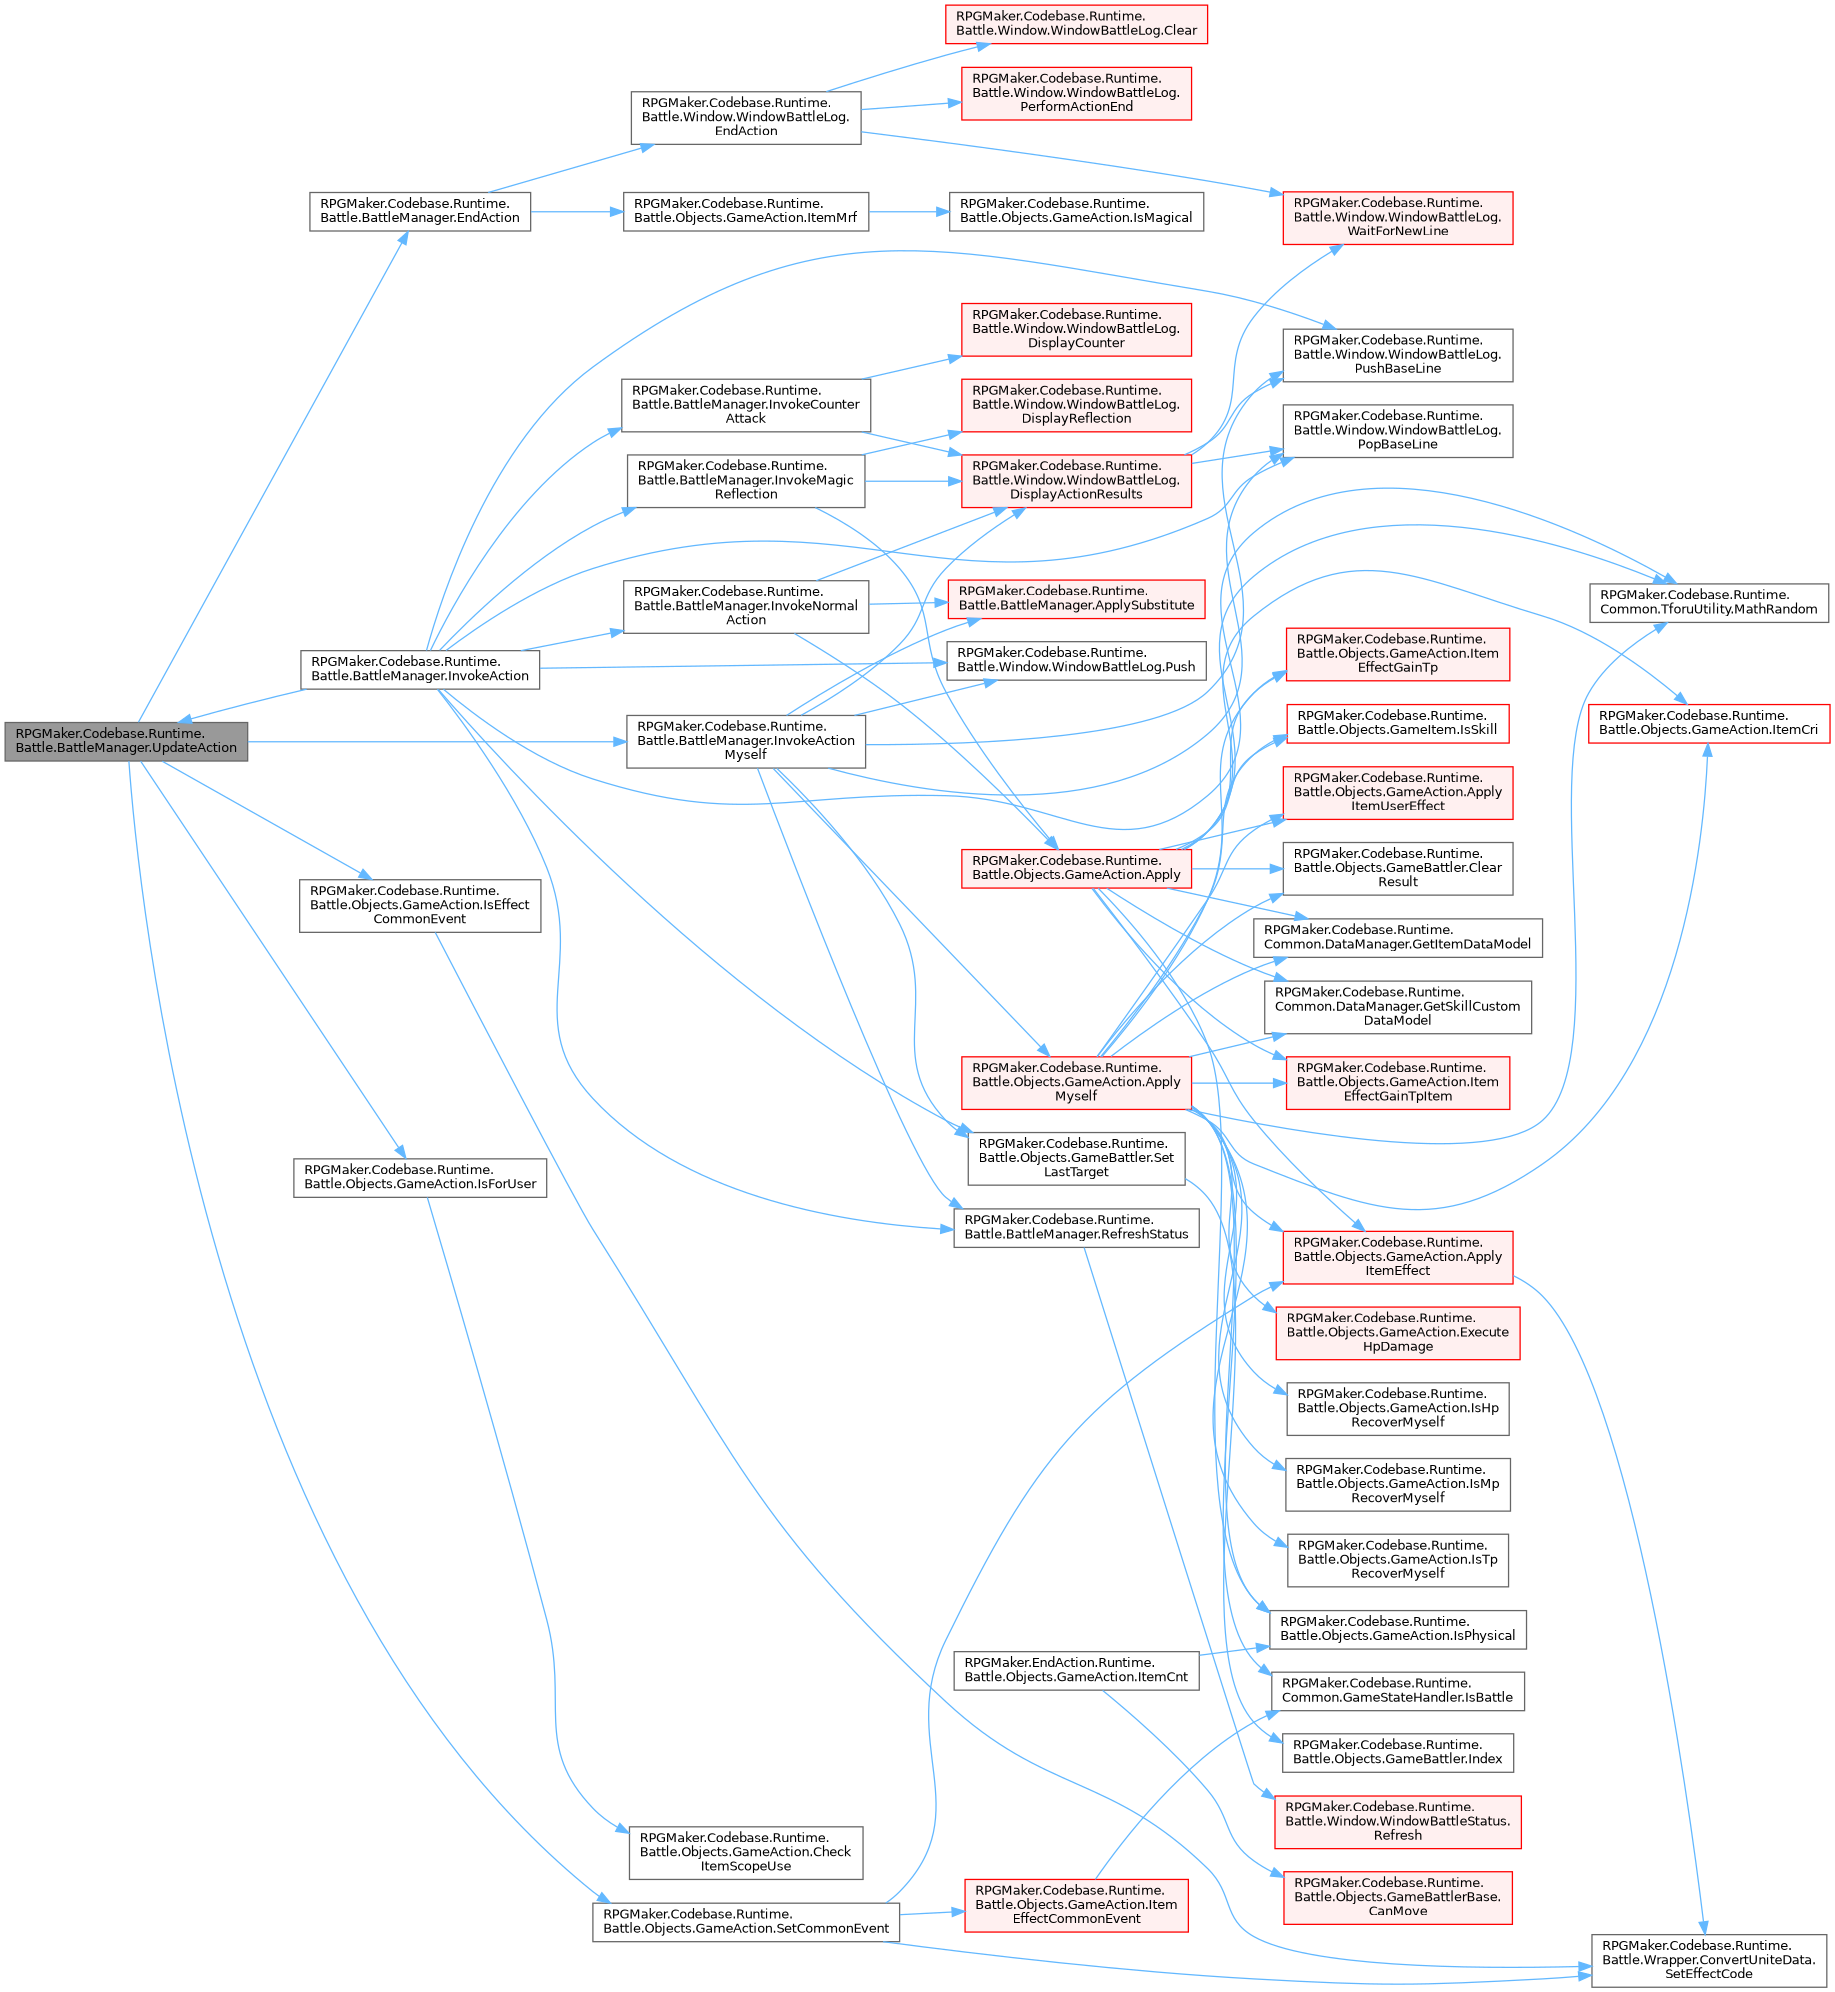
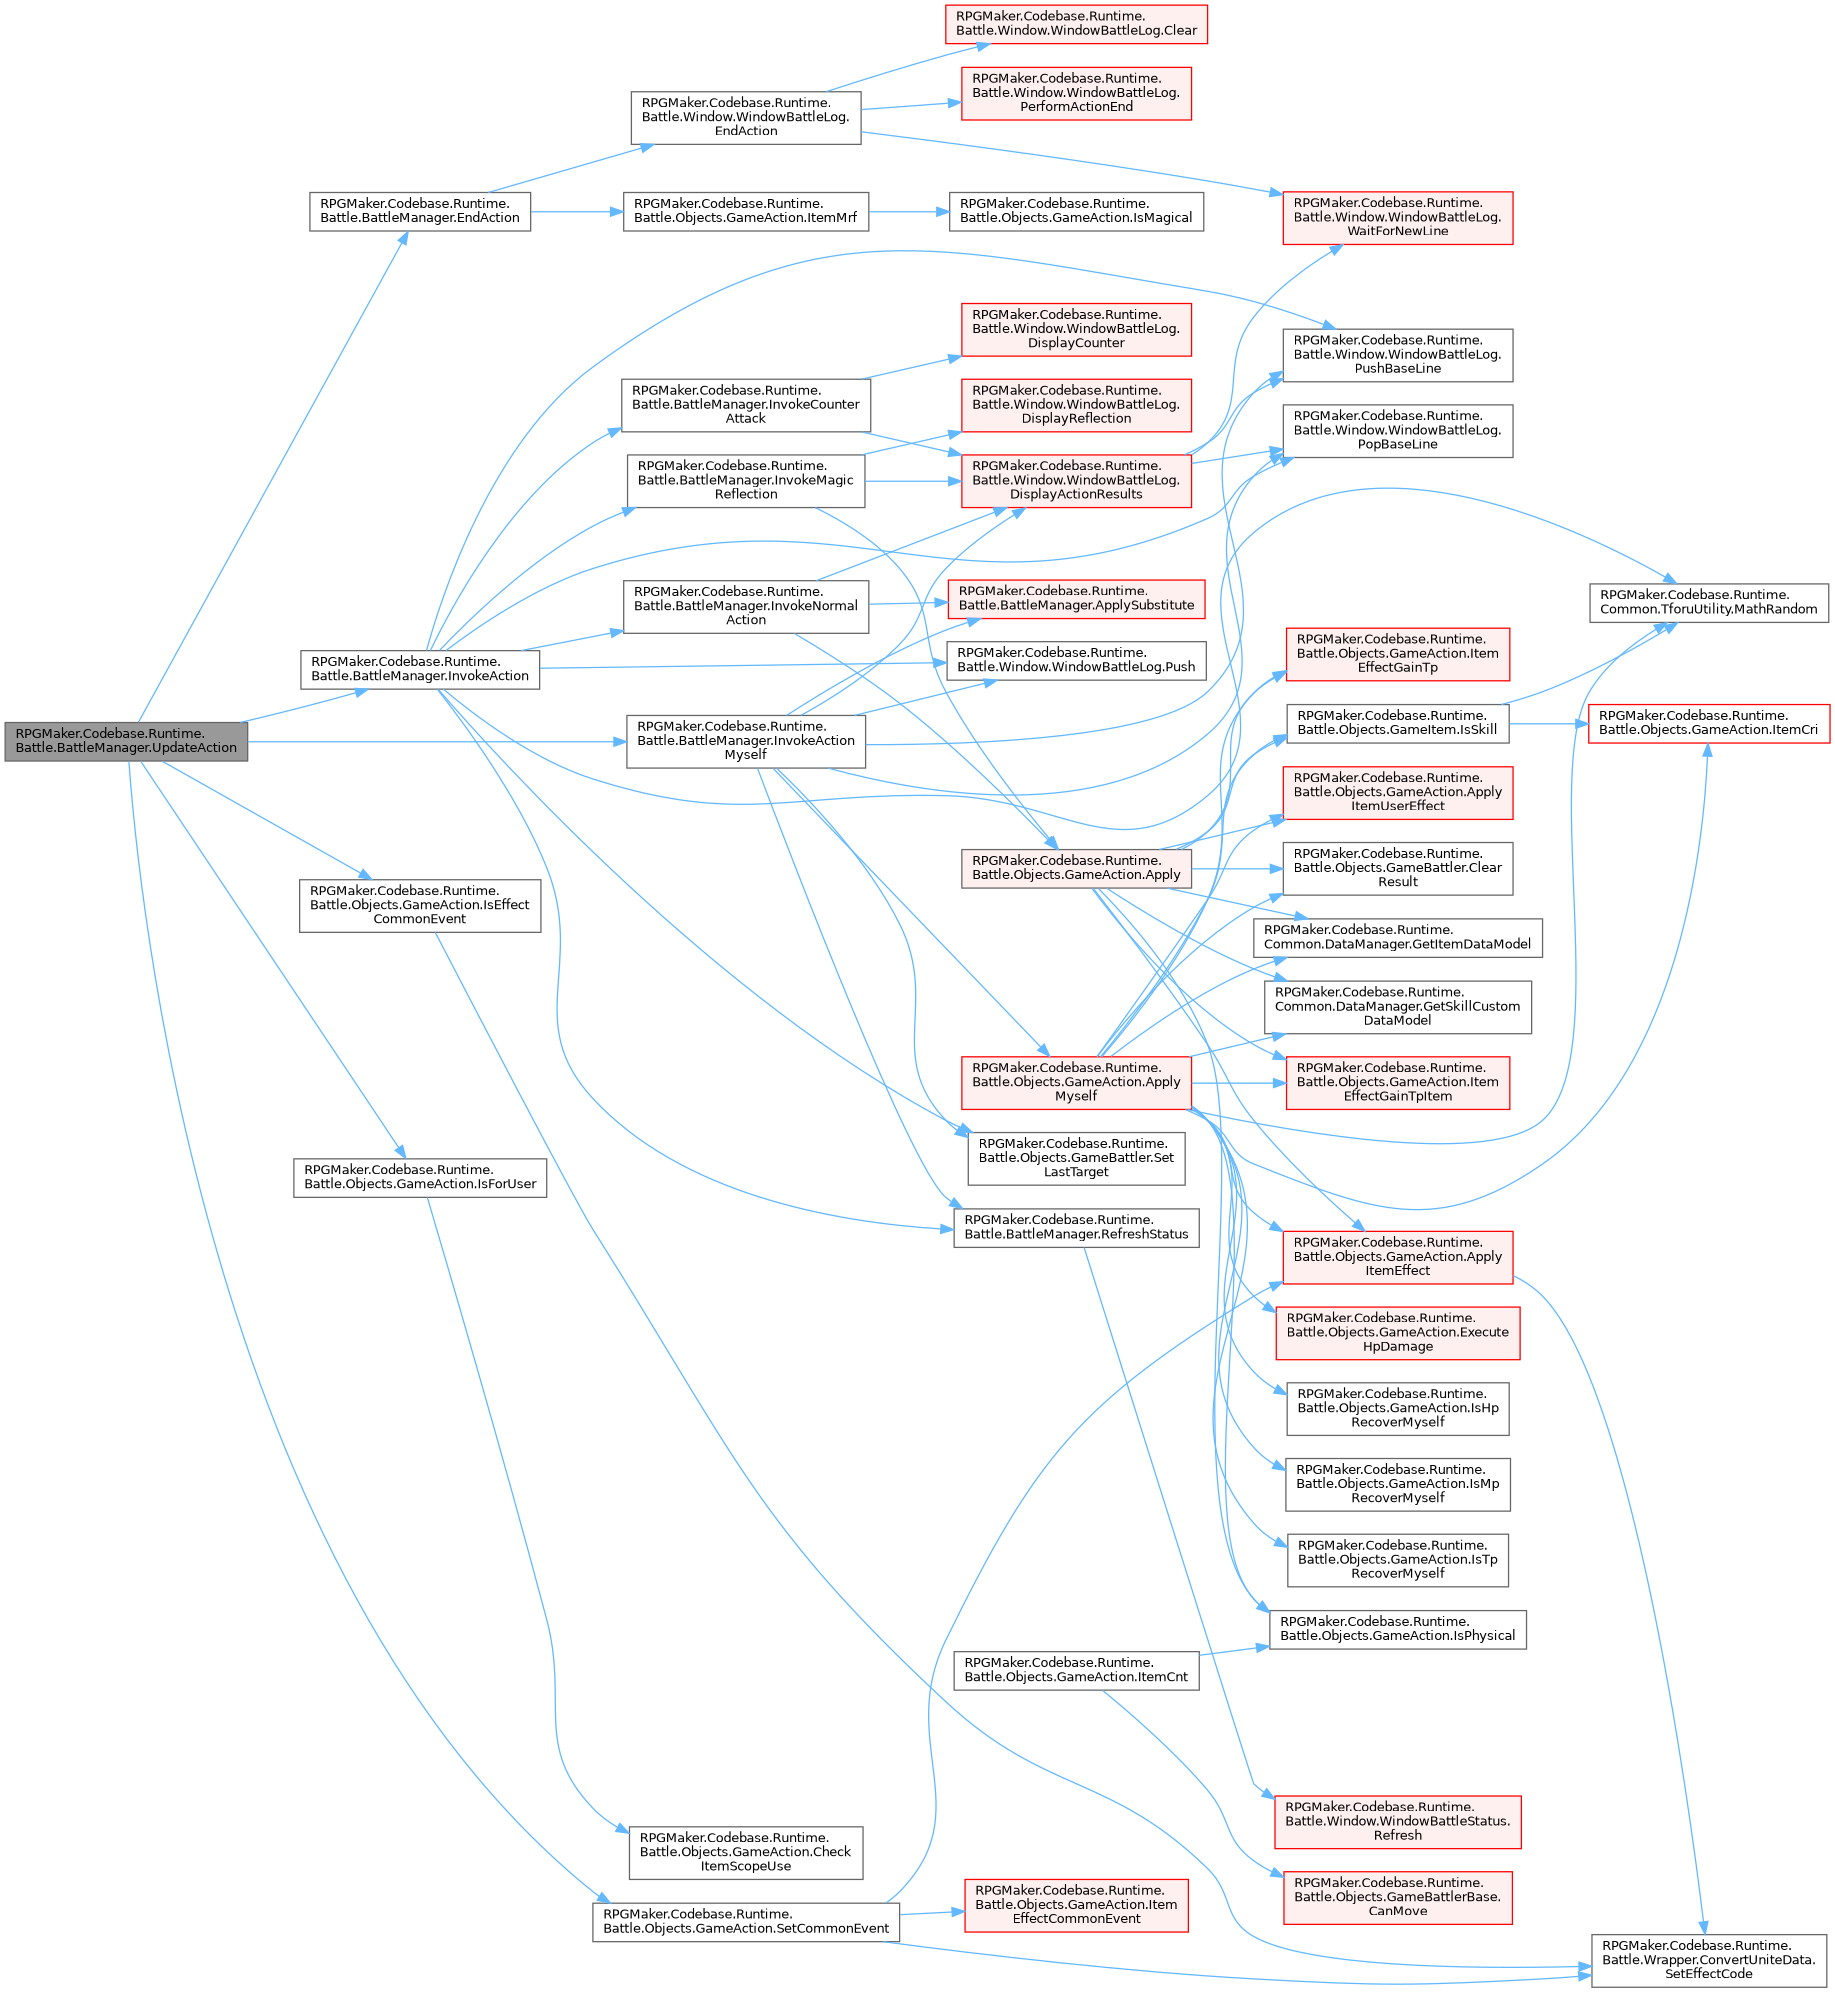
(1304, 546) -> (1586, 673)
(1344, 573) -> (1543, 724)
(249, 703) -> (298, 708)
(1398, 724) -> (1398, 724)
(1077, 869) -> (1077, 869)
(1077, 1671) -> (1077, 1671)
(1398, 1691) -> none
(1398, 1753) -> none
